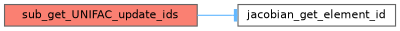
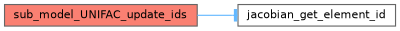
(101, 15) -> (101, 15)
